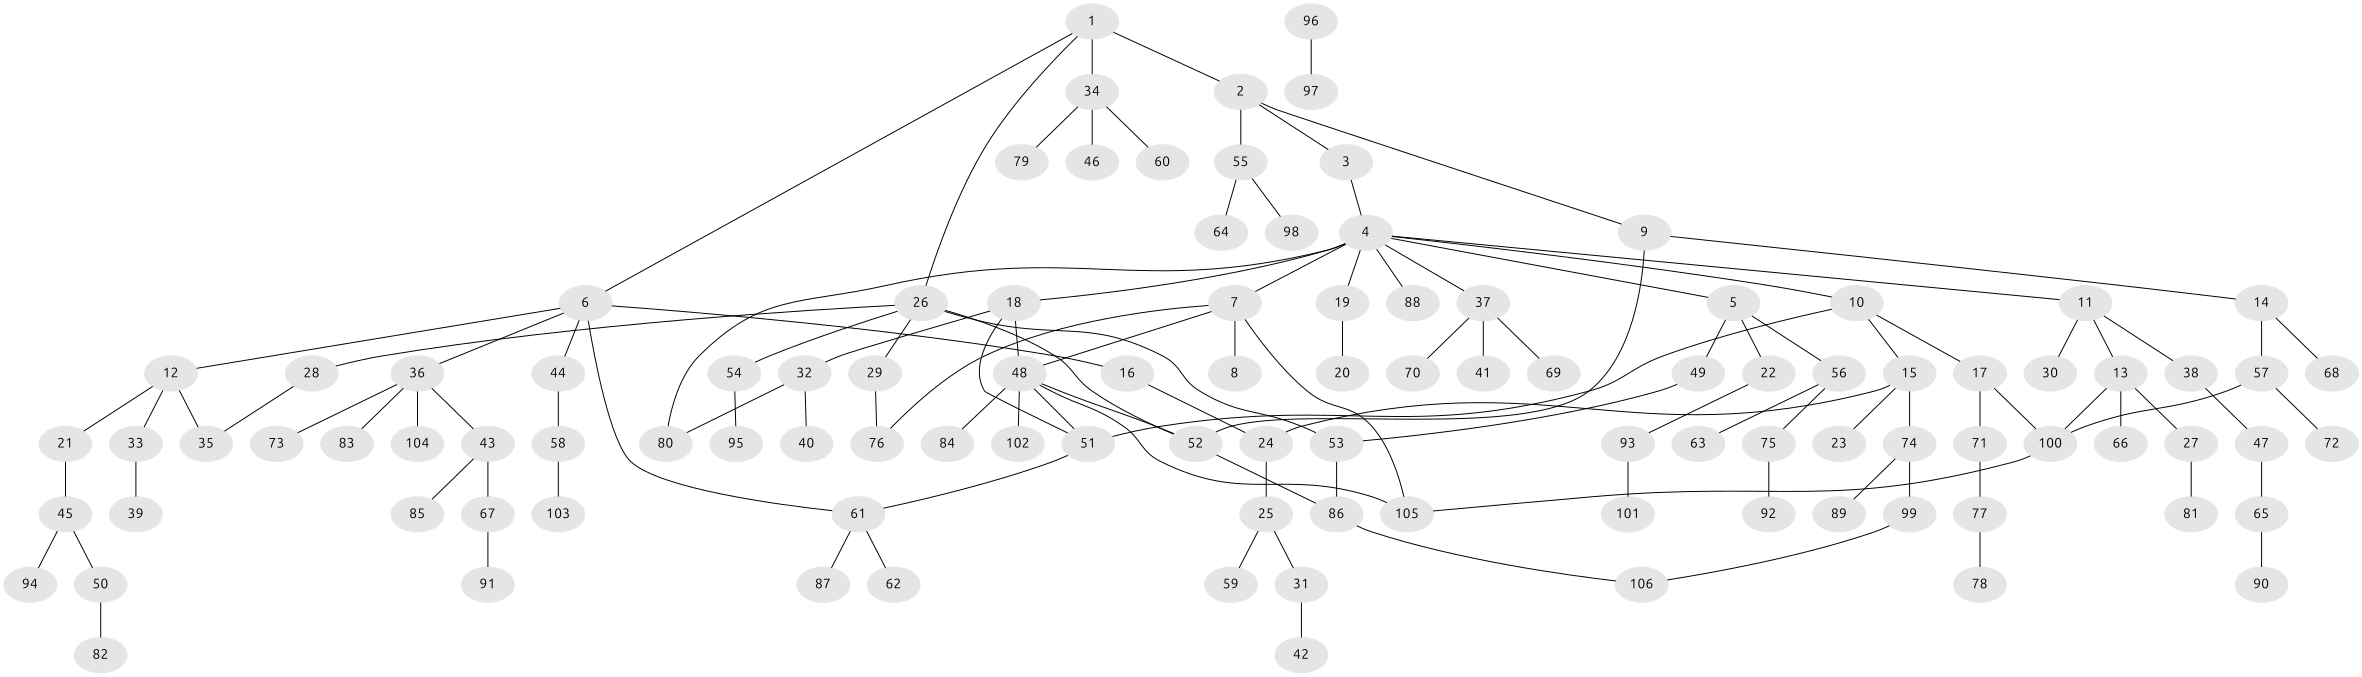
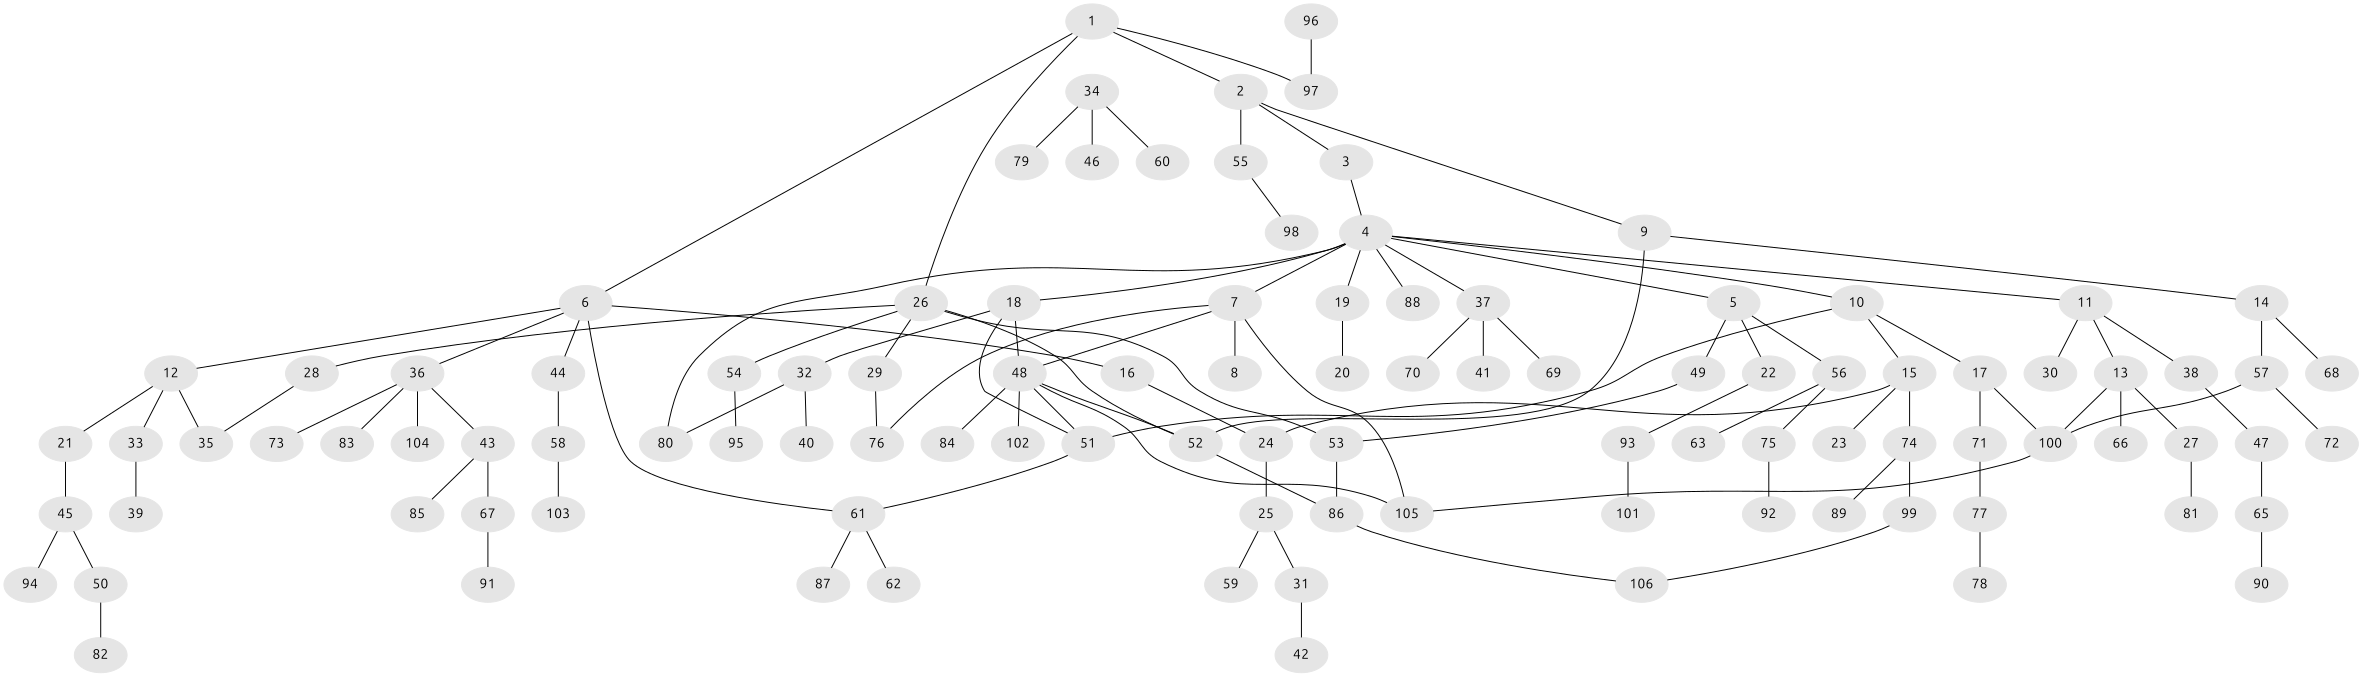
(1092, 57) -> (1205, 51)
(1221, 233) -> none
